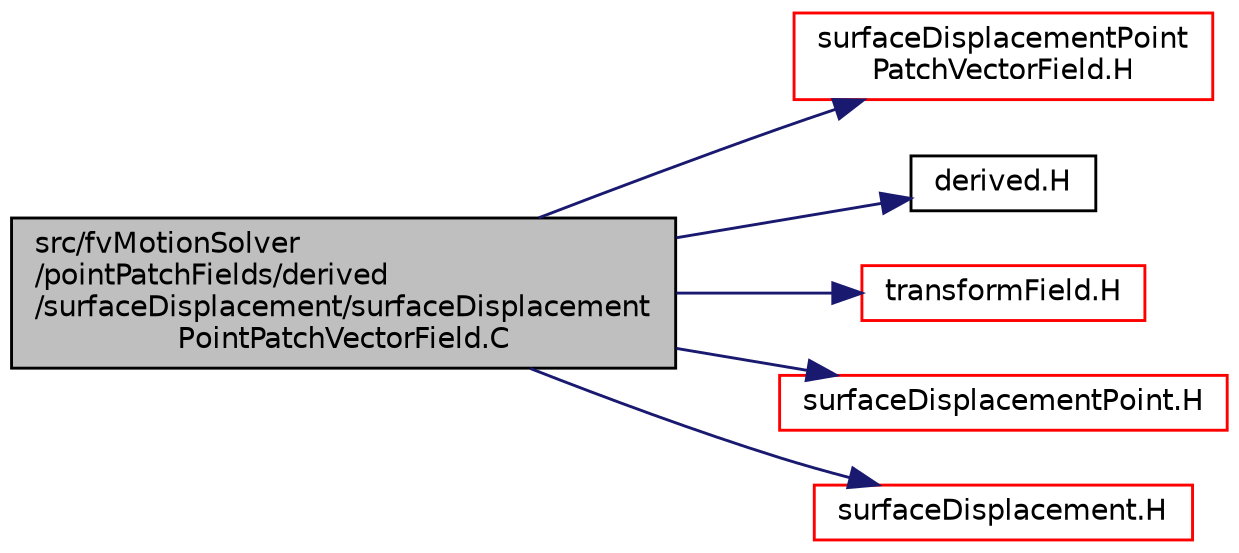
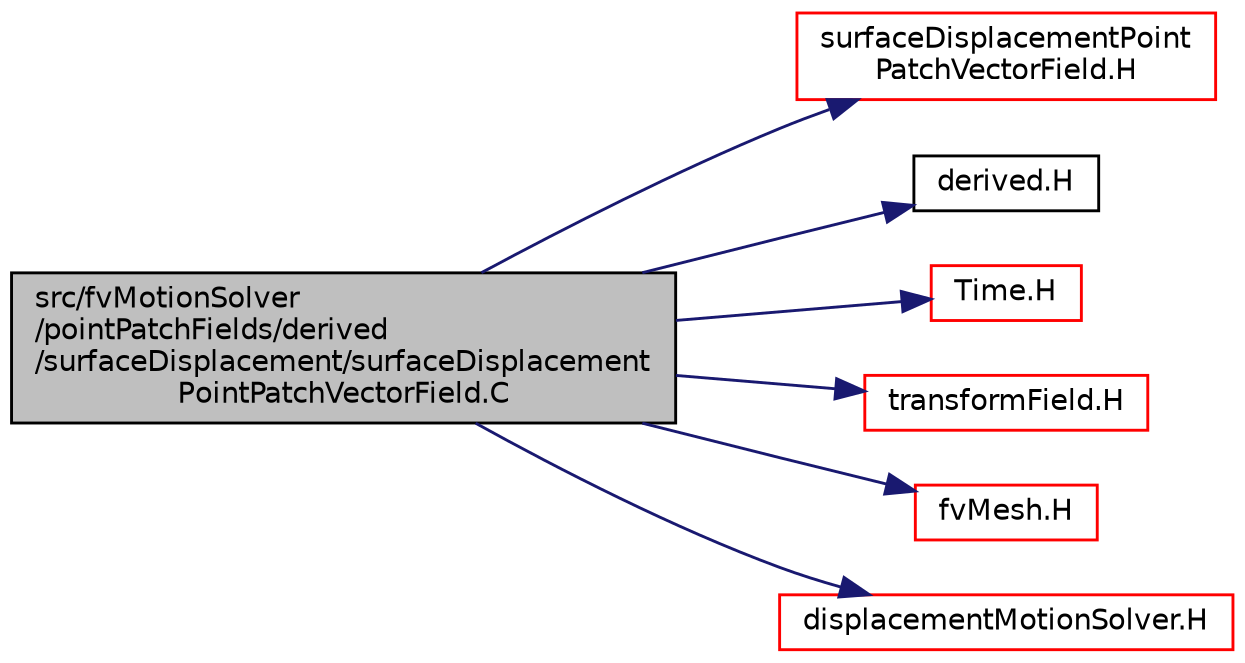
none -> (1006, 293)
(1003, 403) -> (1006, 513)
(1003, 513) -> (1006, 622)
